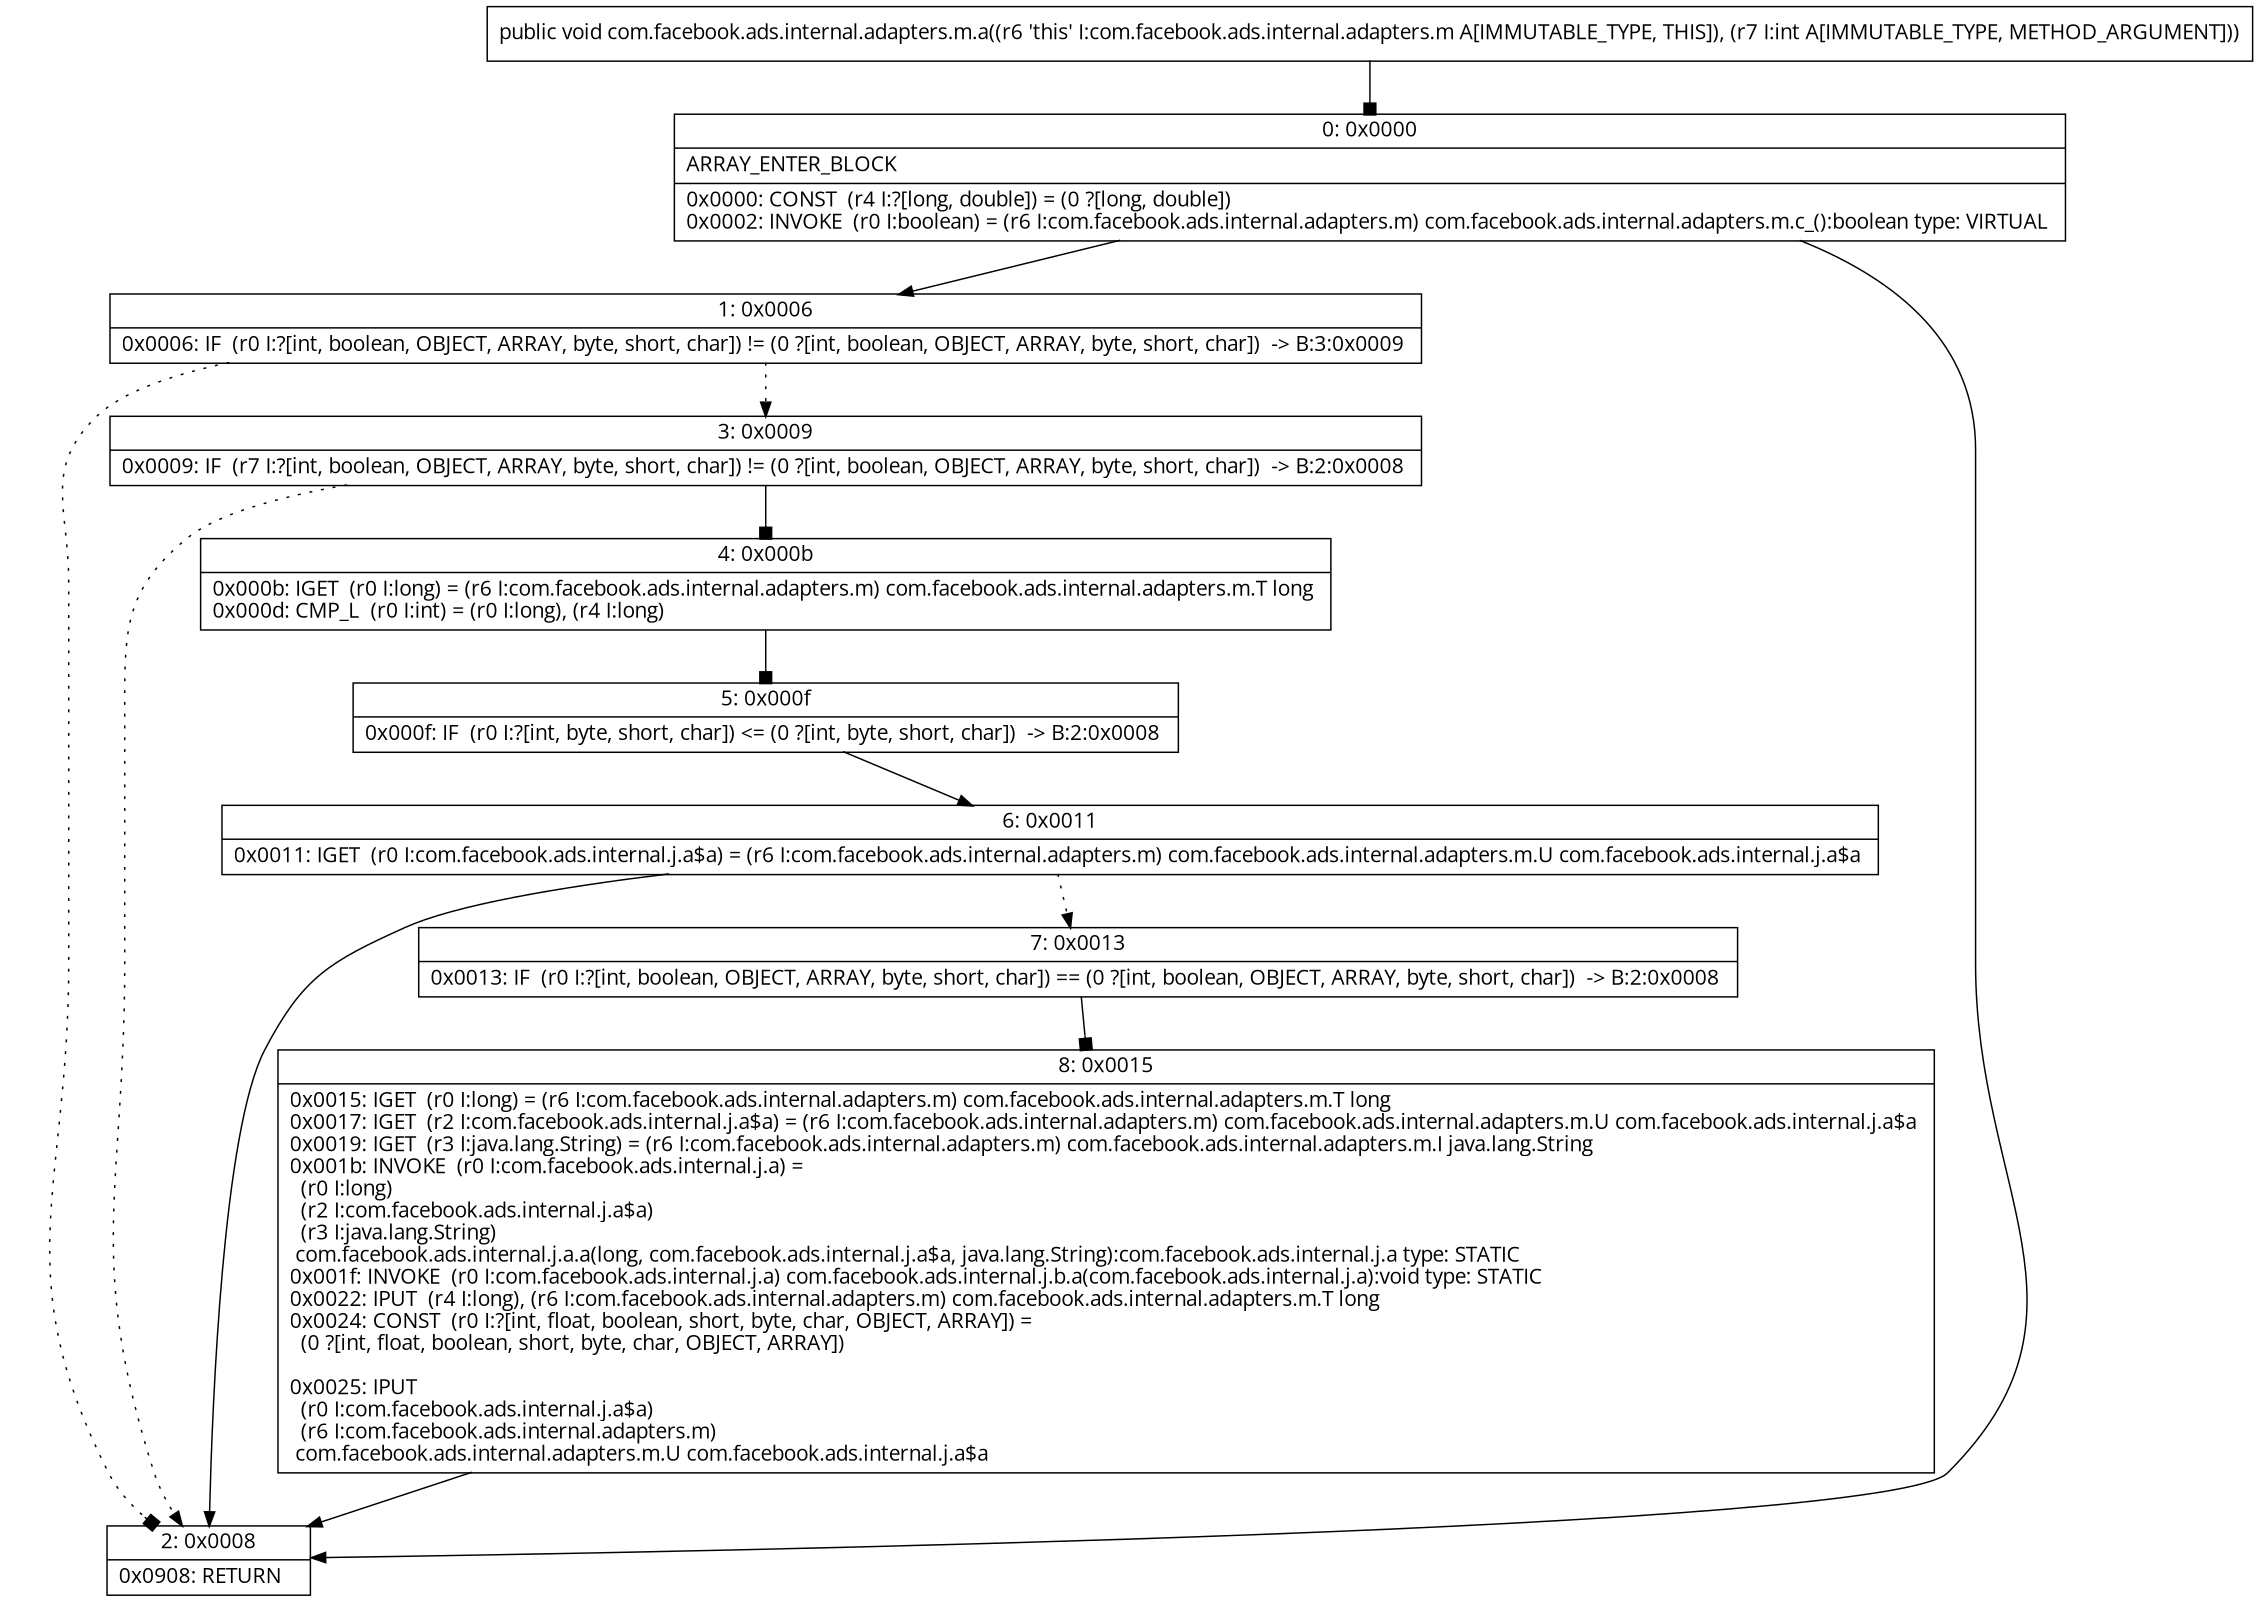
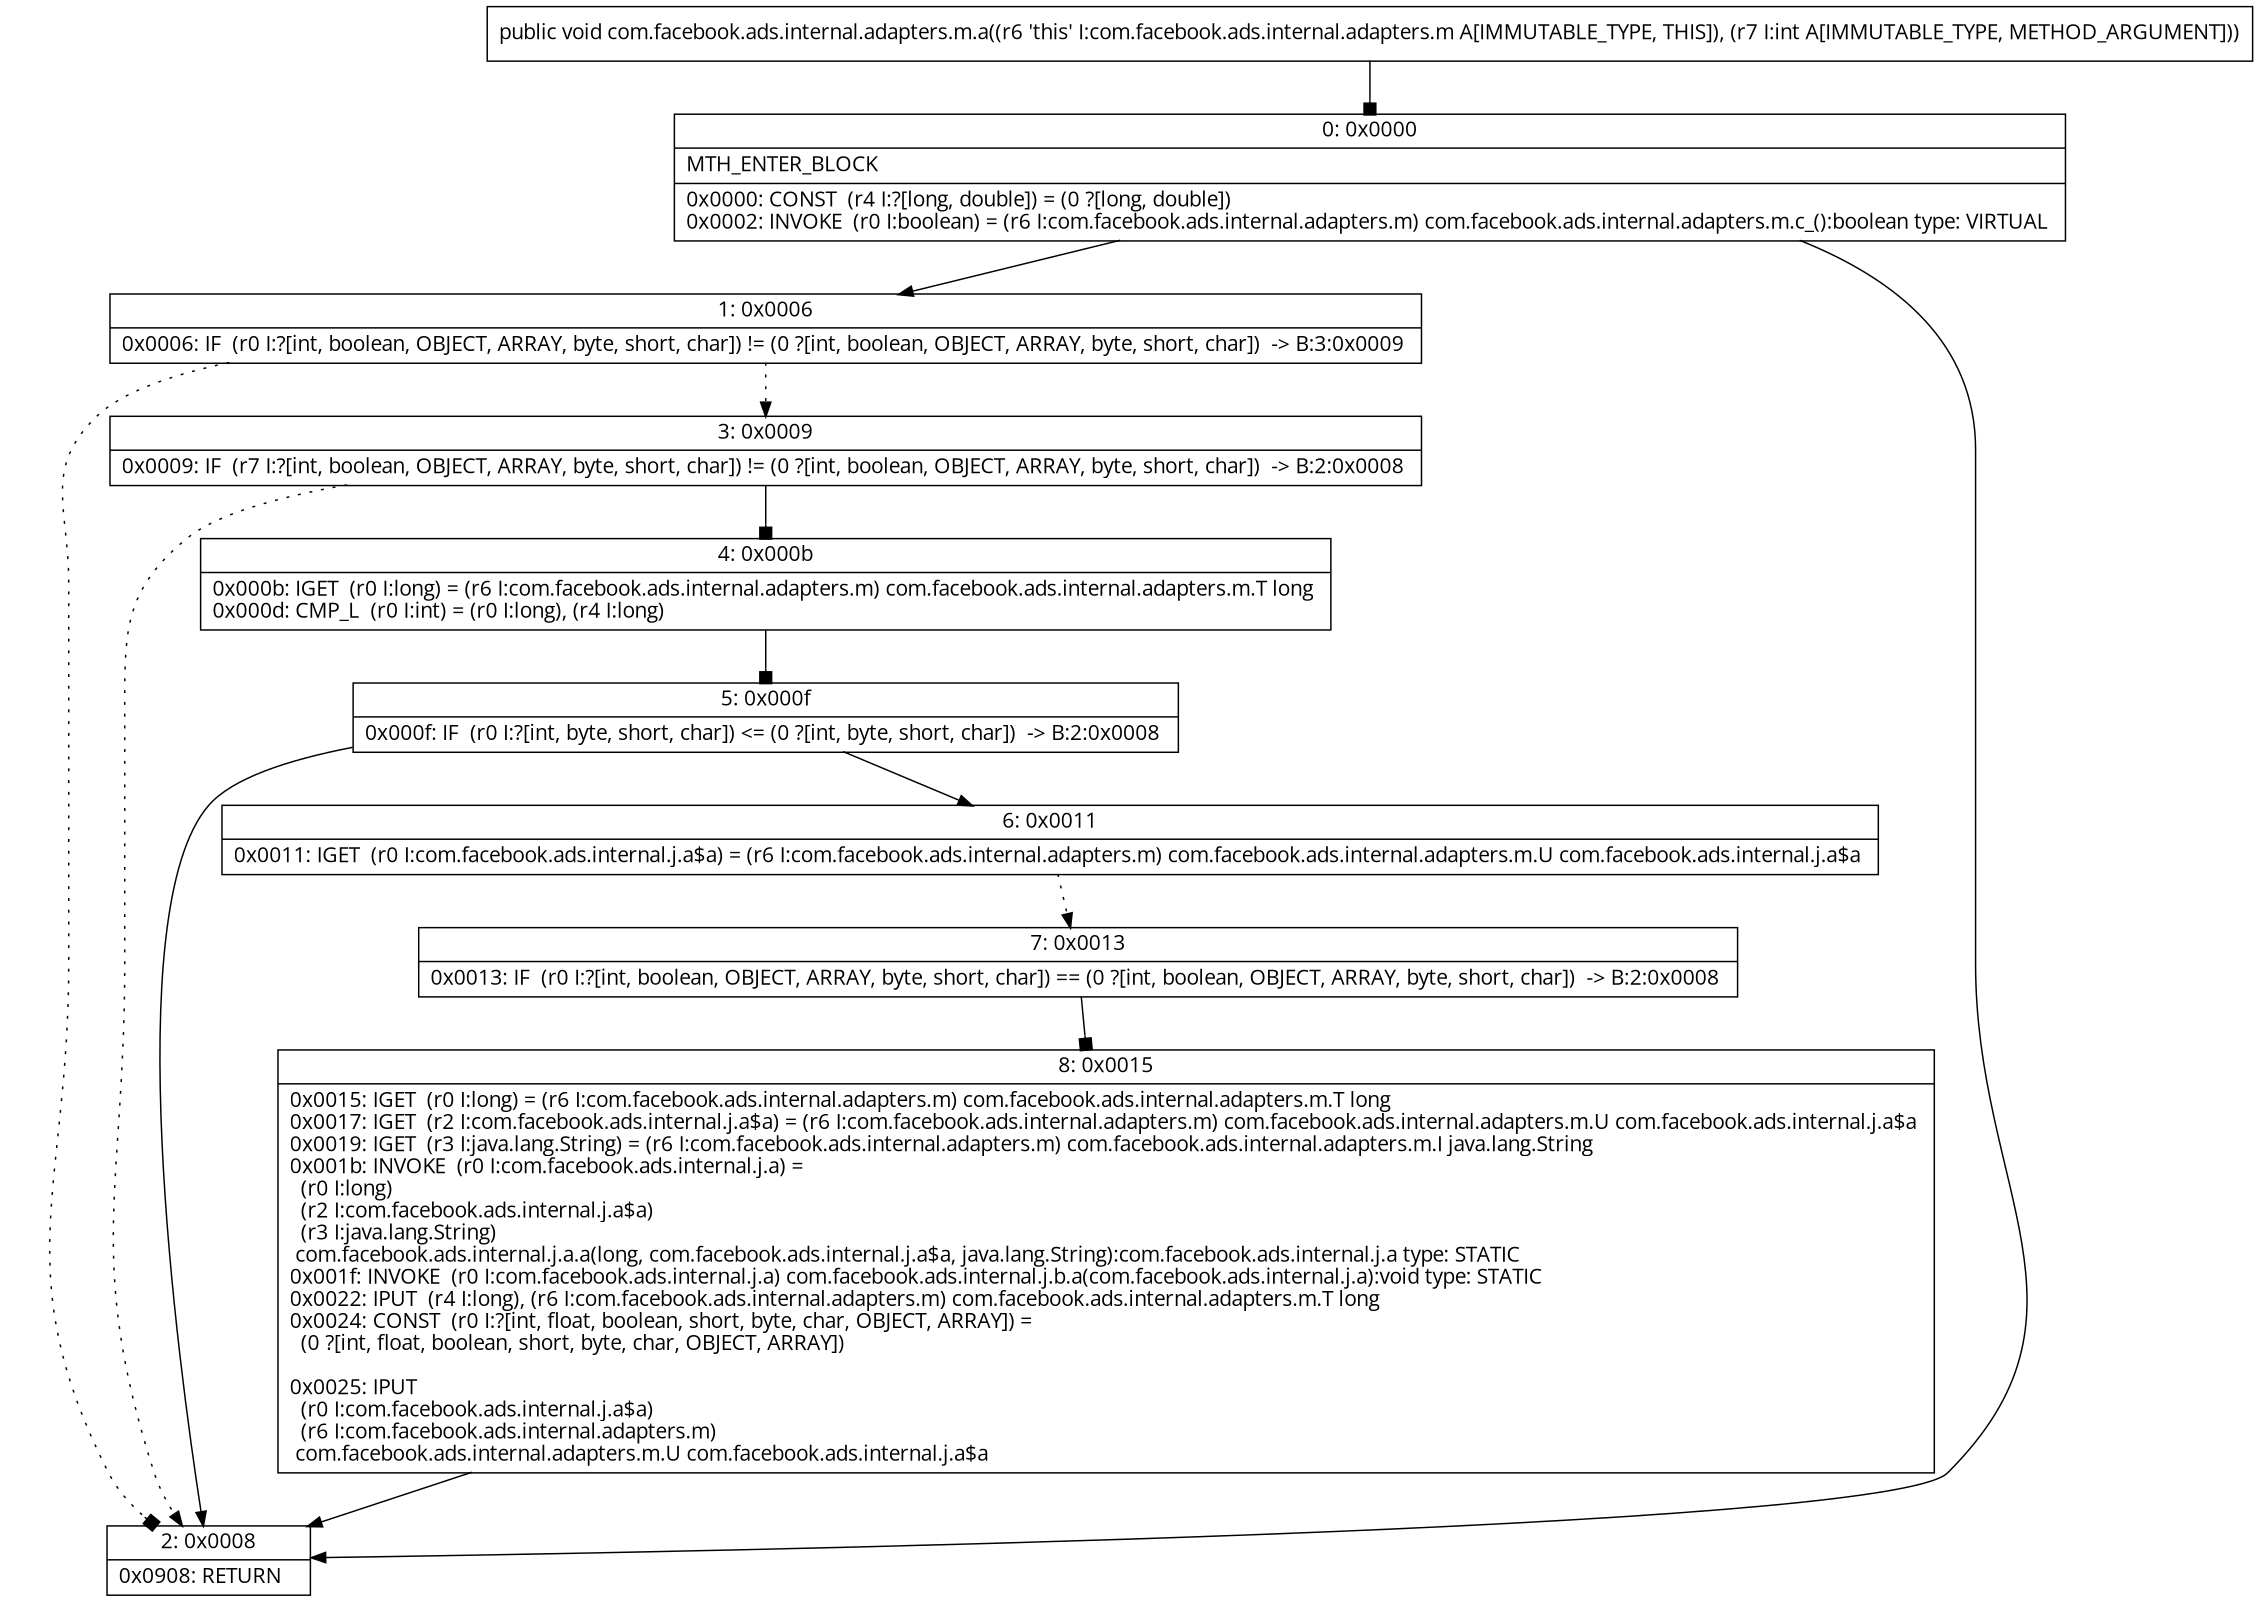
(792, 165) -> (782, 165)
(264, 1052) -> (161, 1077)
